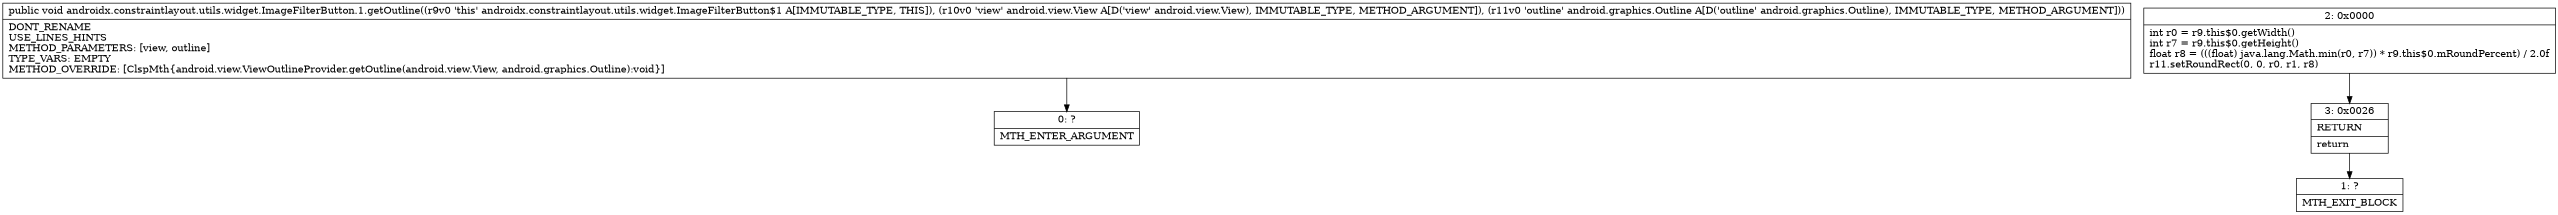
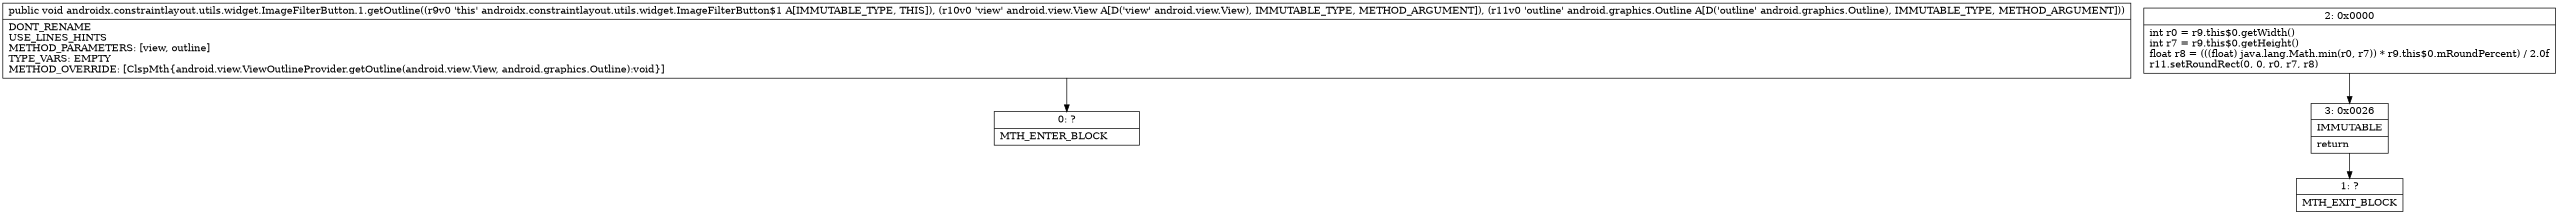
(2234, 65) -> (2234, 65)
(2339, 128) -> (2350, 128)
(1067, 136) -> (1054, 136)
